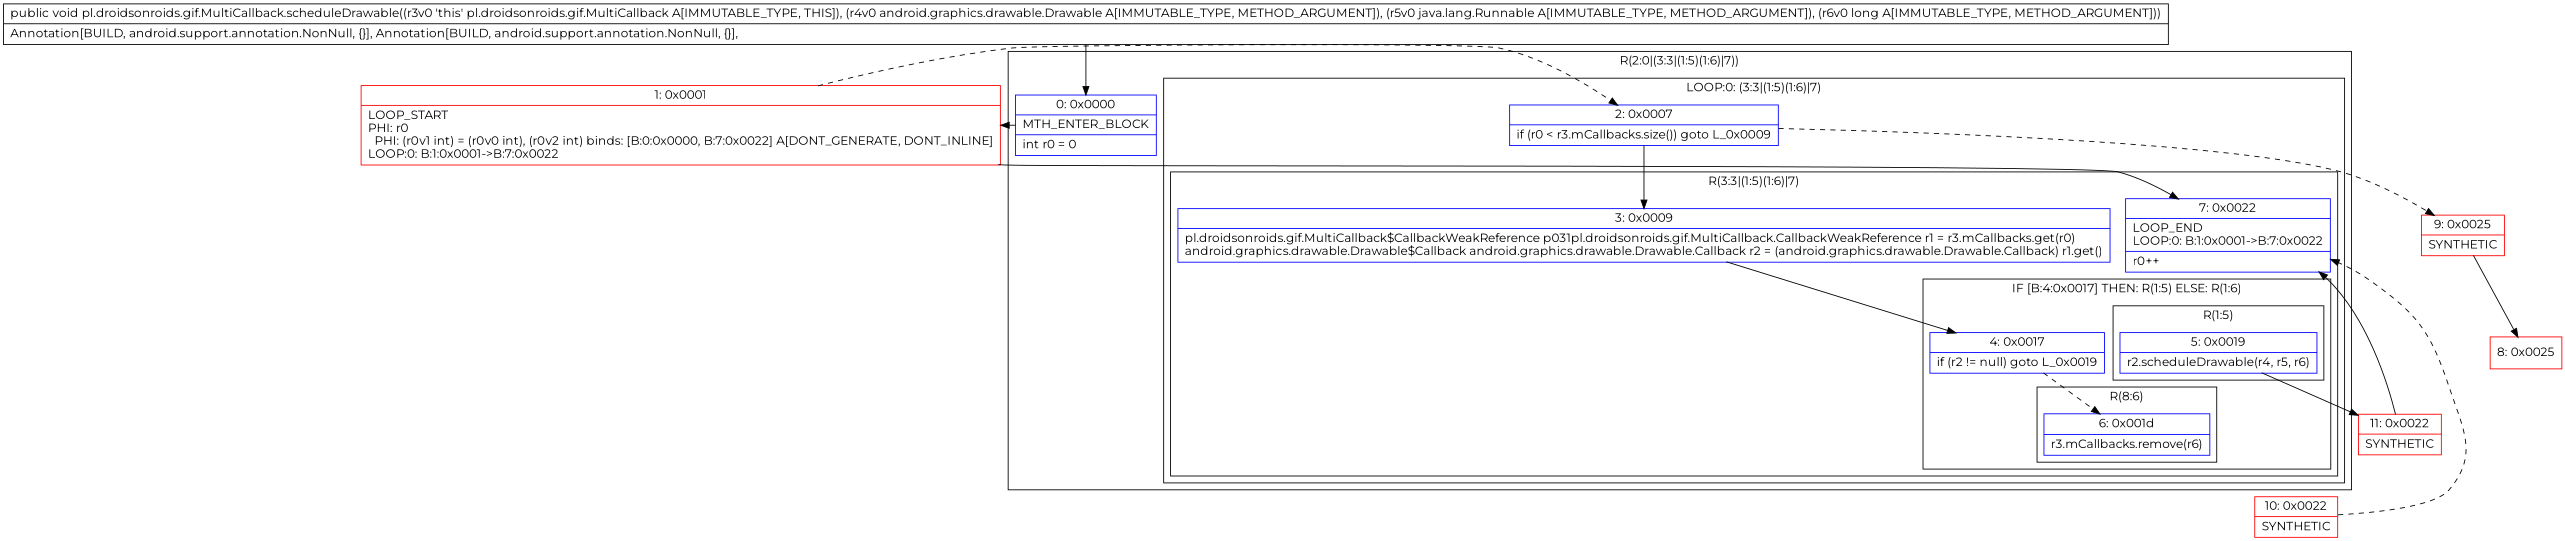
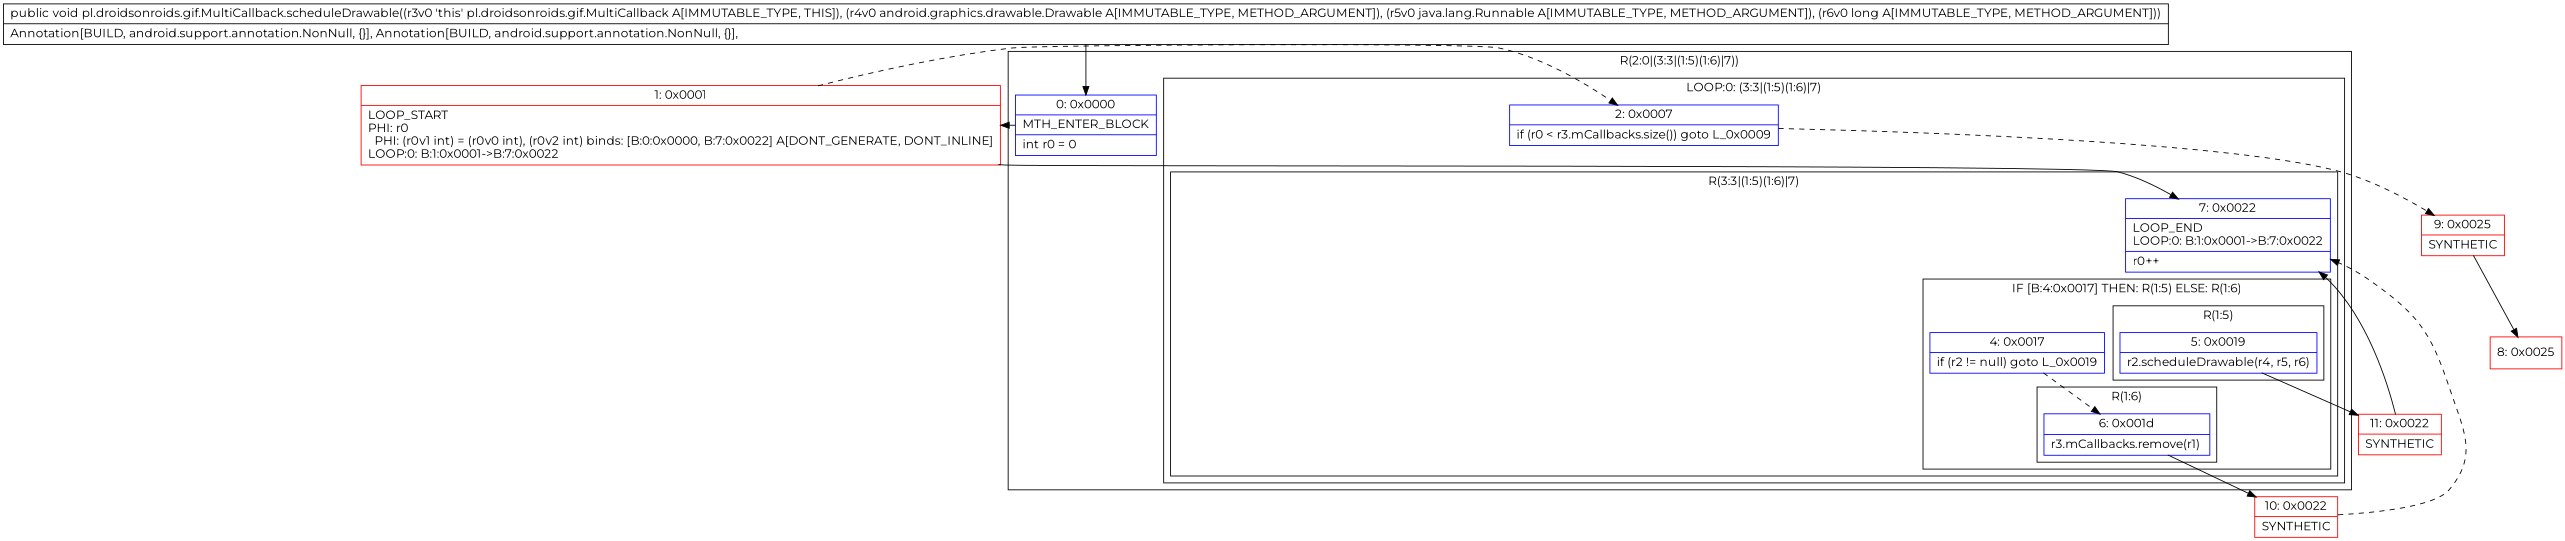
(1644, 235) -> none
(2127, 397) -> (2127, 397)
(2127, 444) -> (2126, 444)
none -> (2208, 474)
